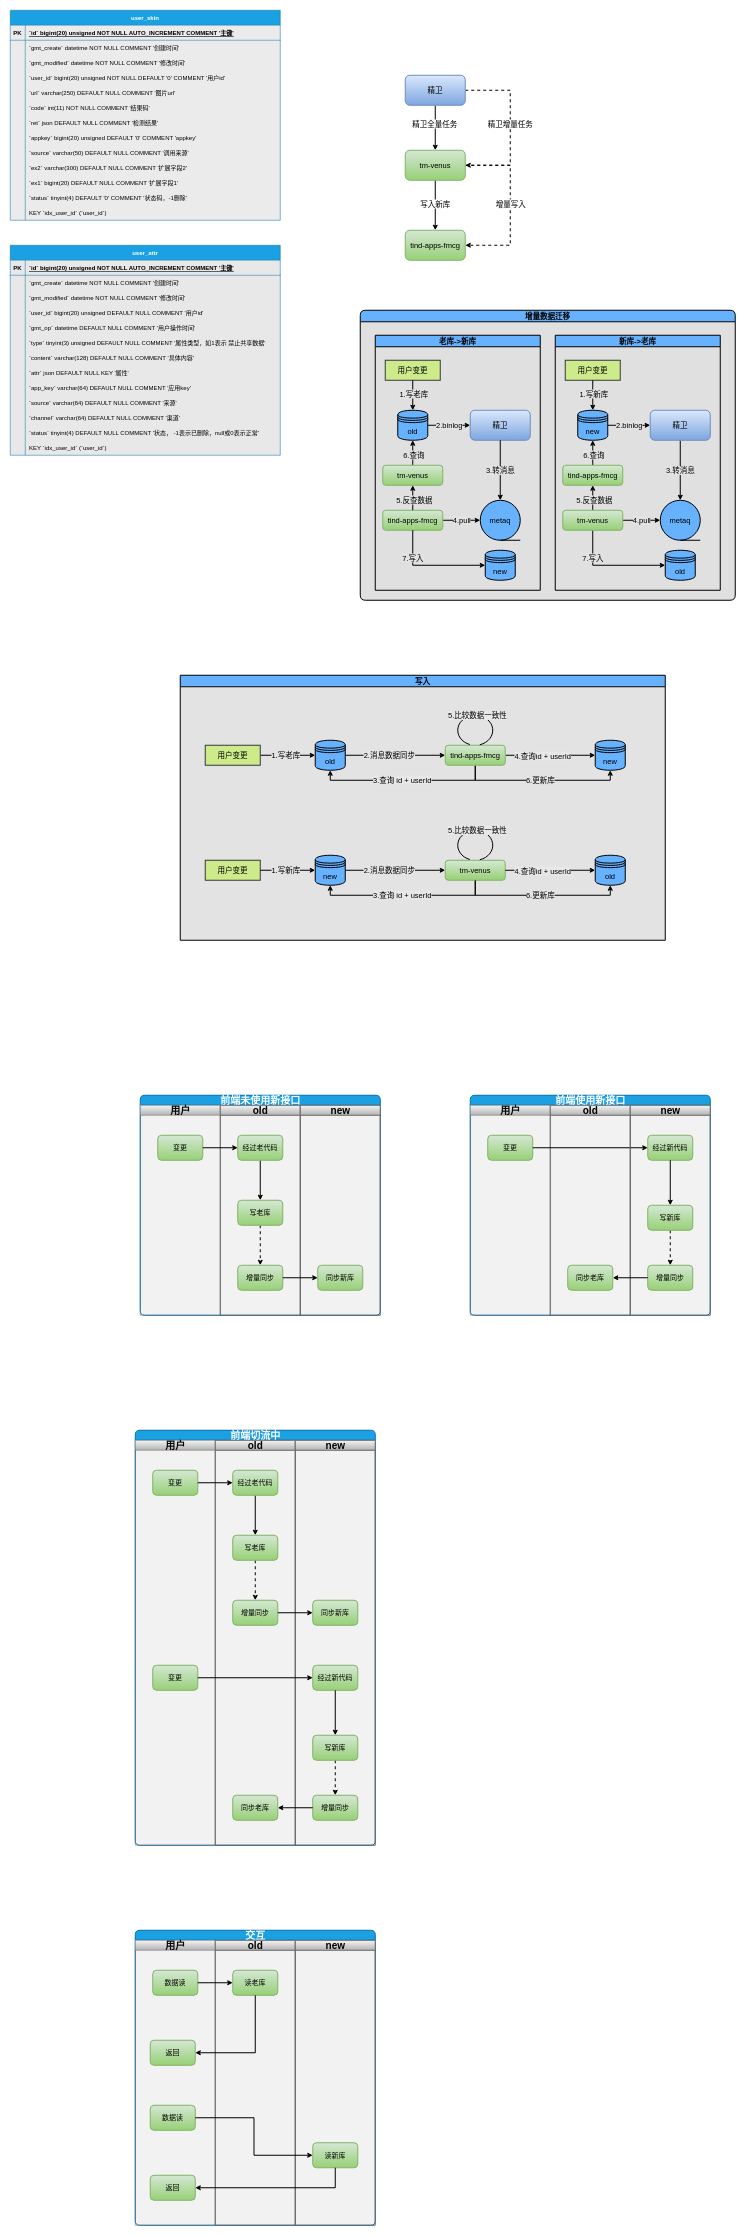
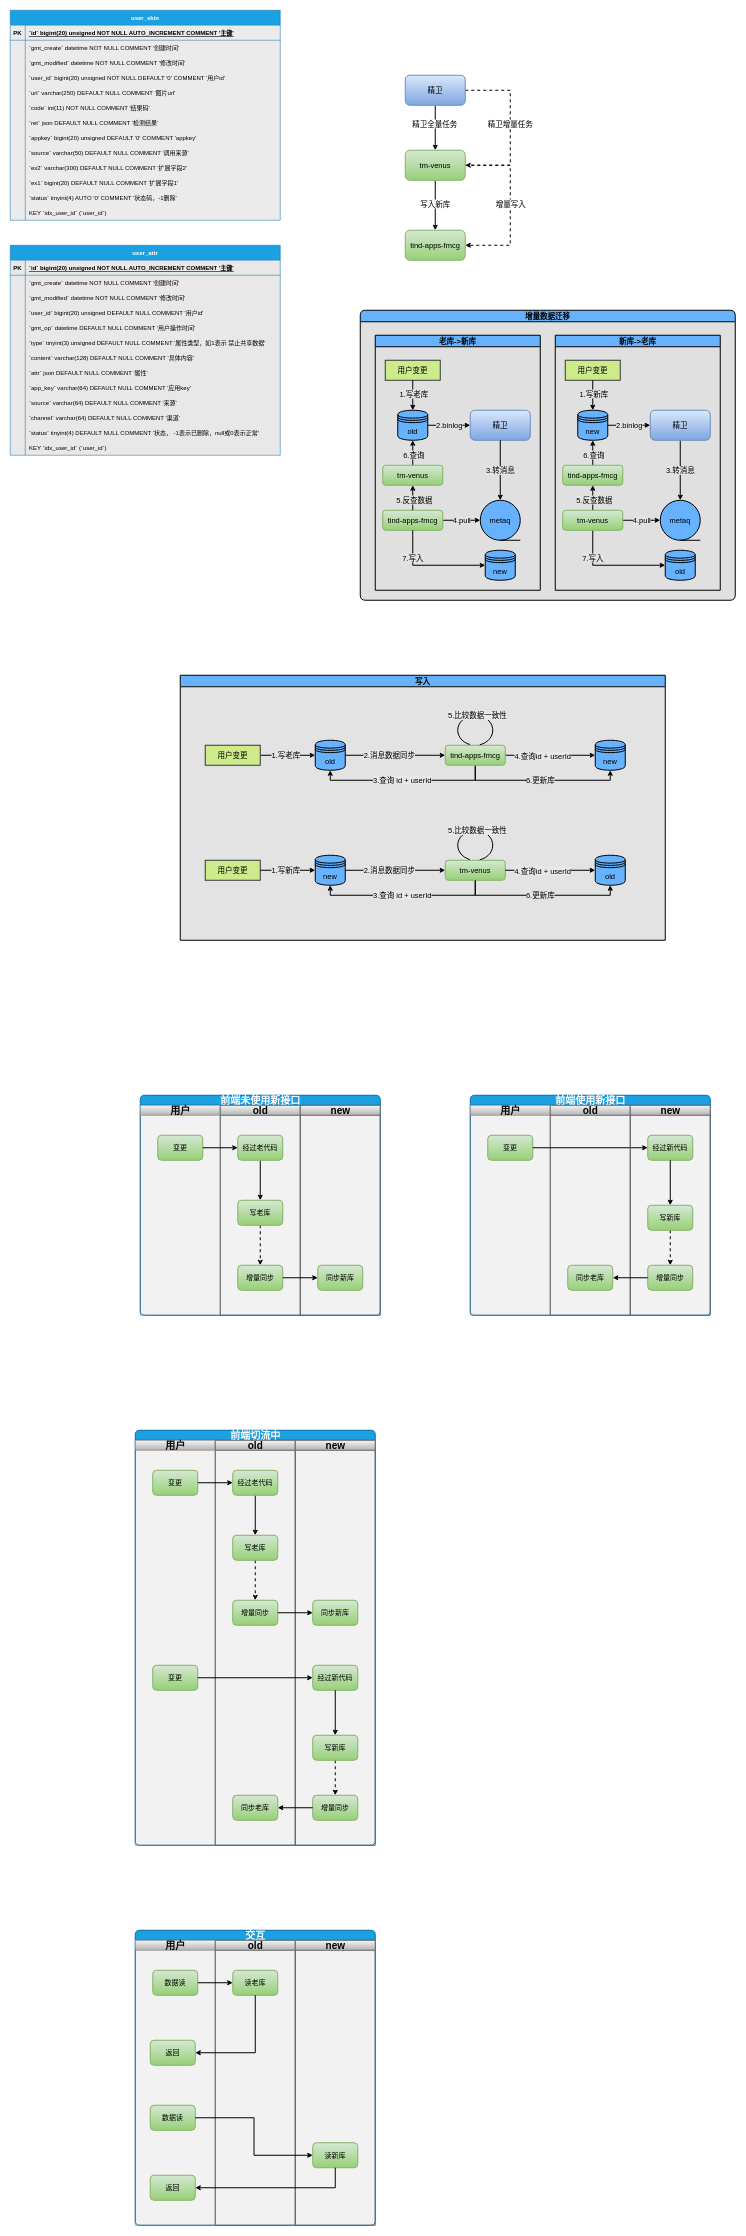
(112, 198) -> (107, 198)
(82, 373) -> (88, 373)
